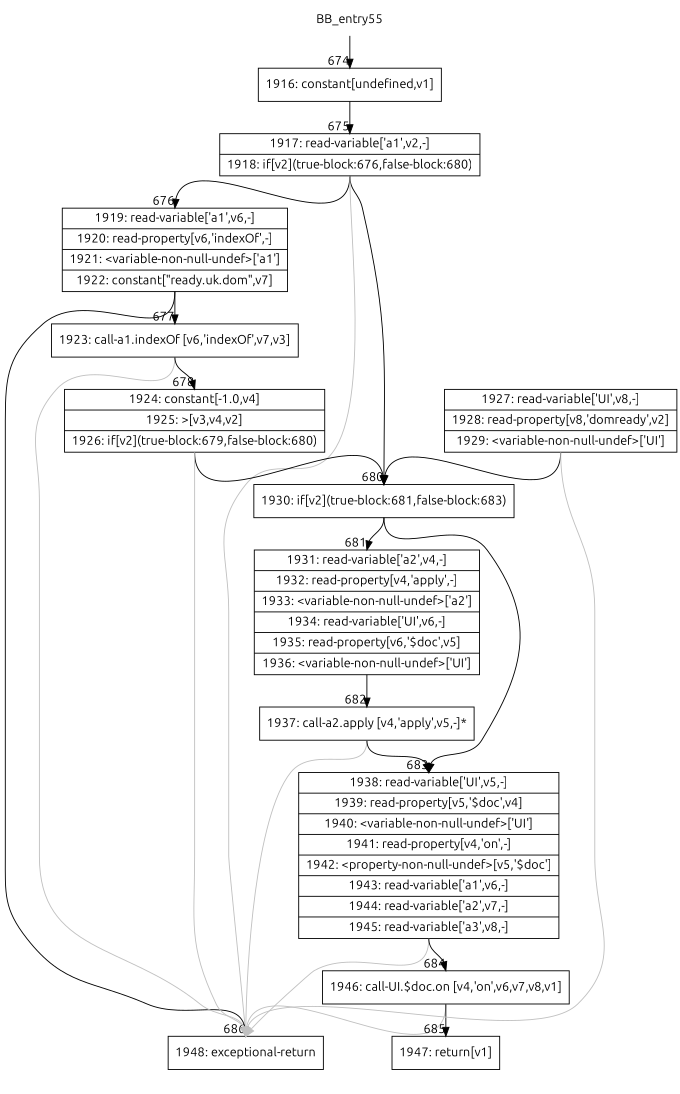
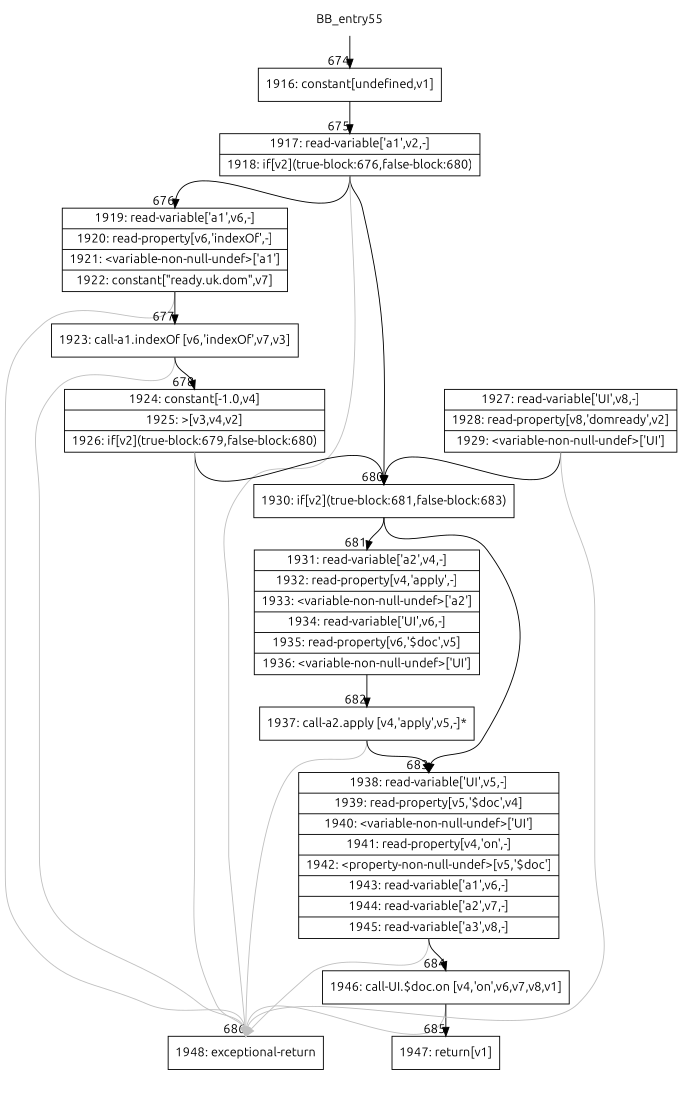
(5, 675) -> (5, 675)
